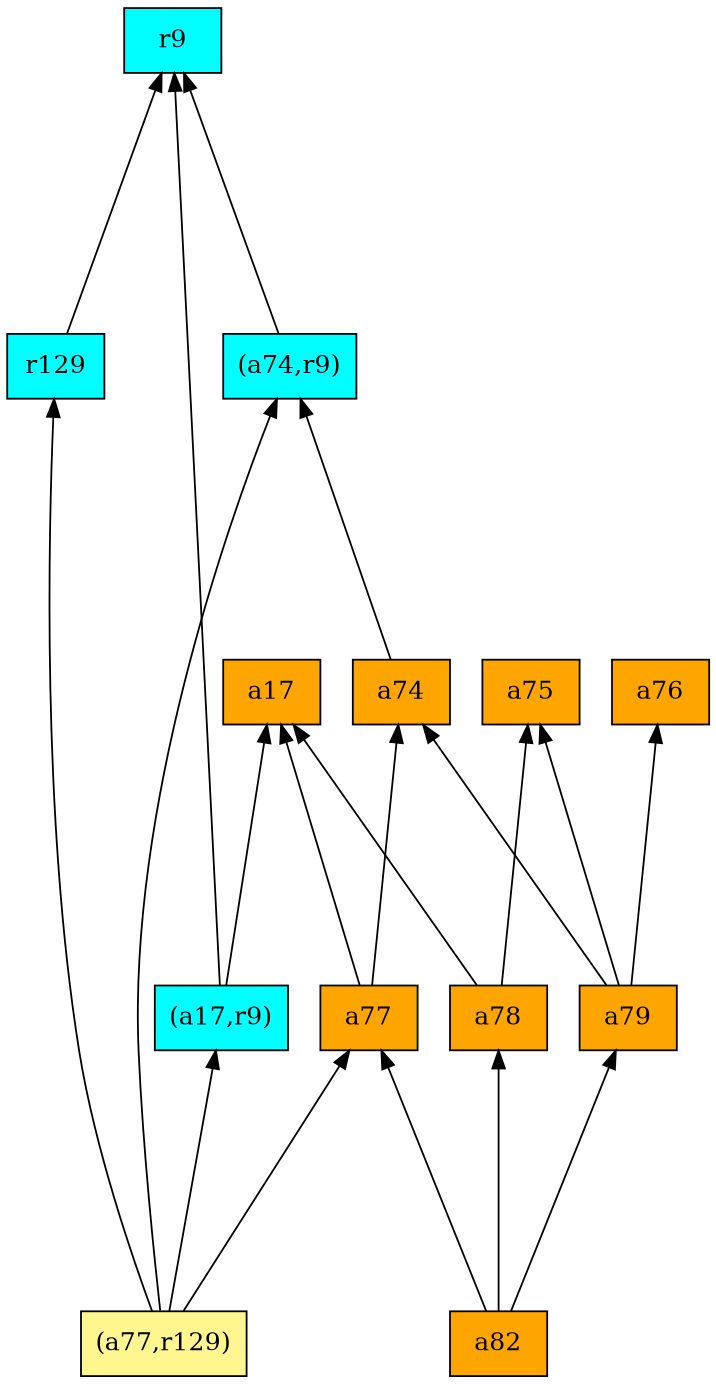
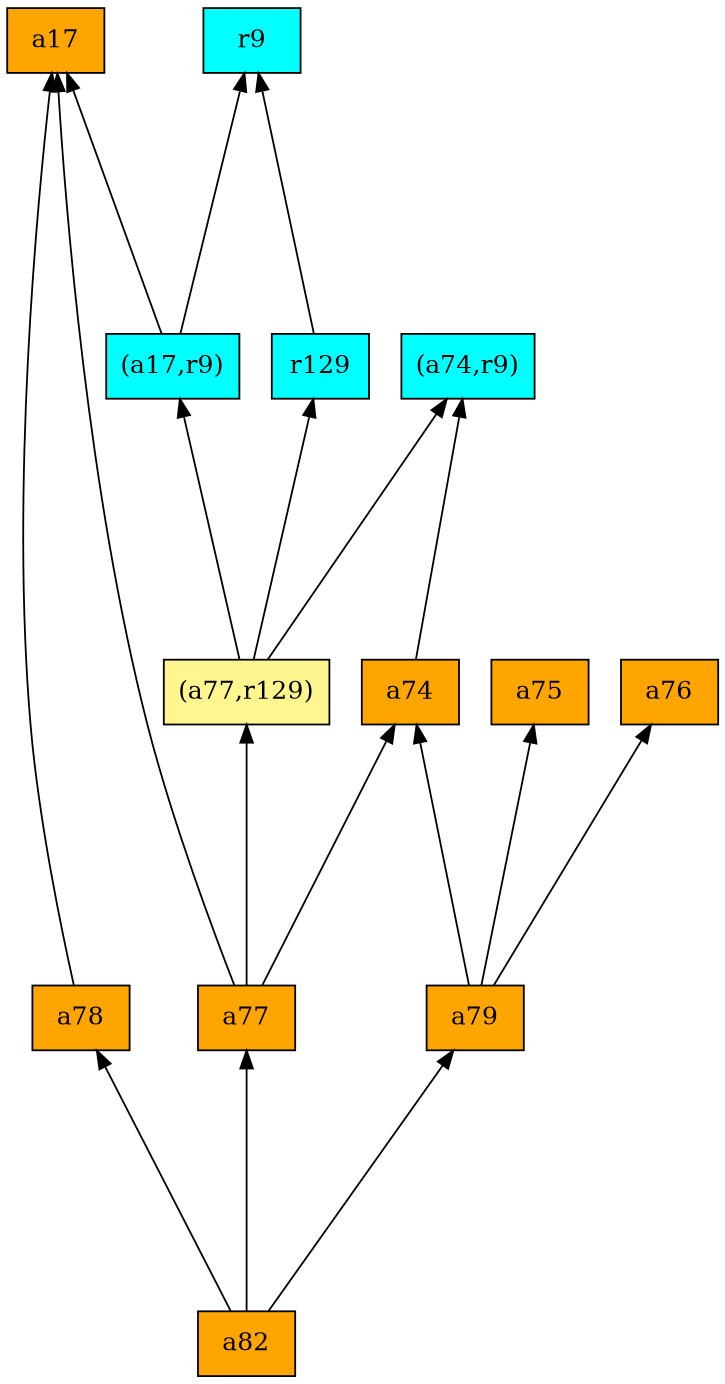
(234, 212) -> none
(513, 876) -> none
(261, 1189) -> (247, 864)
